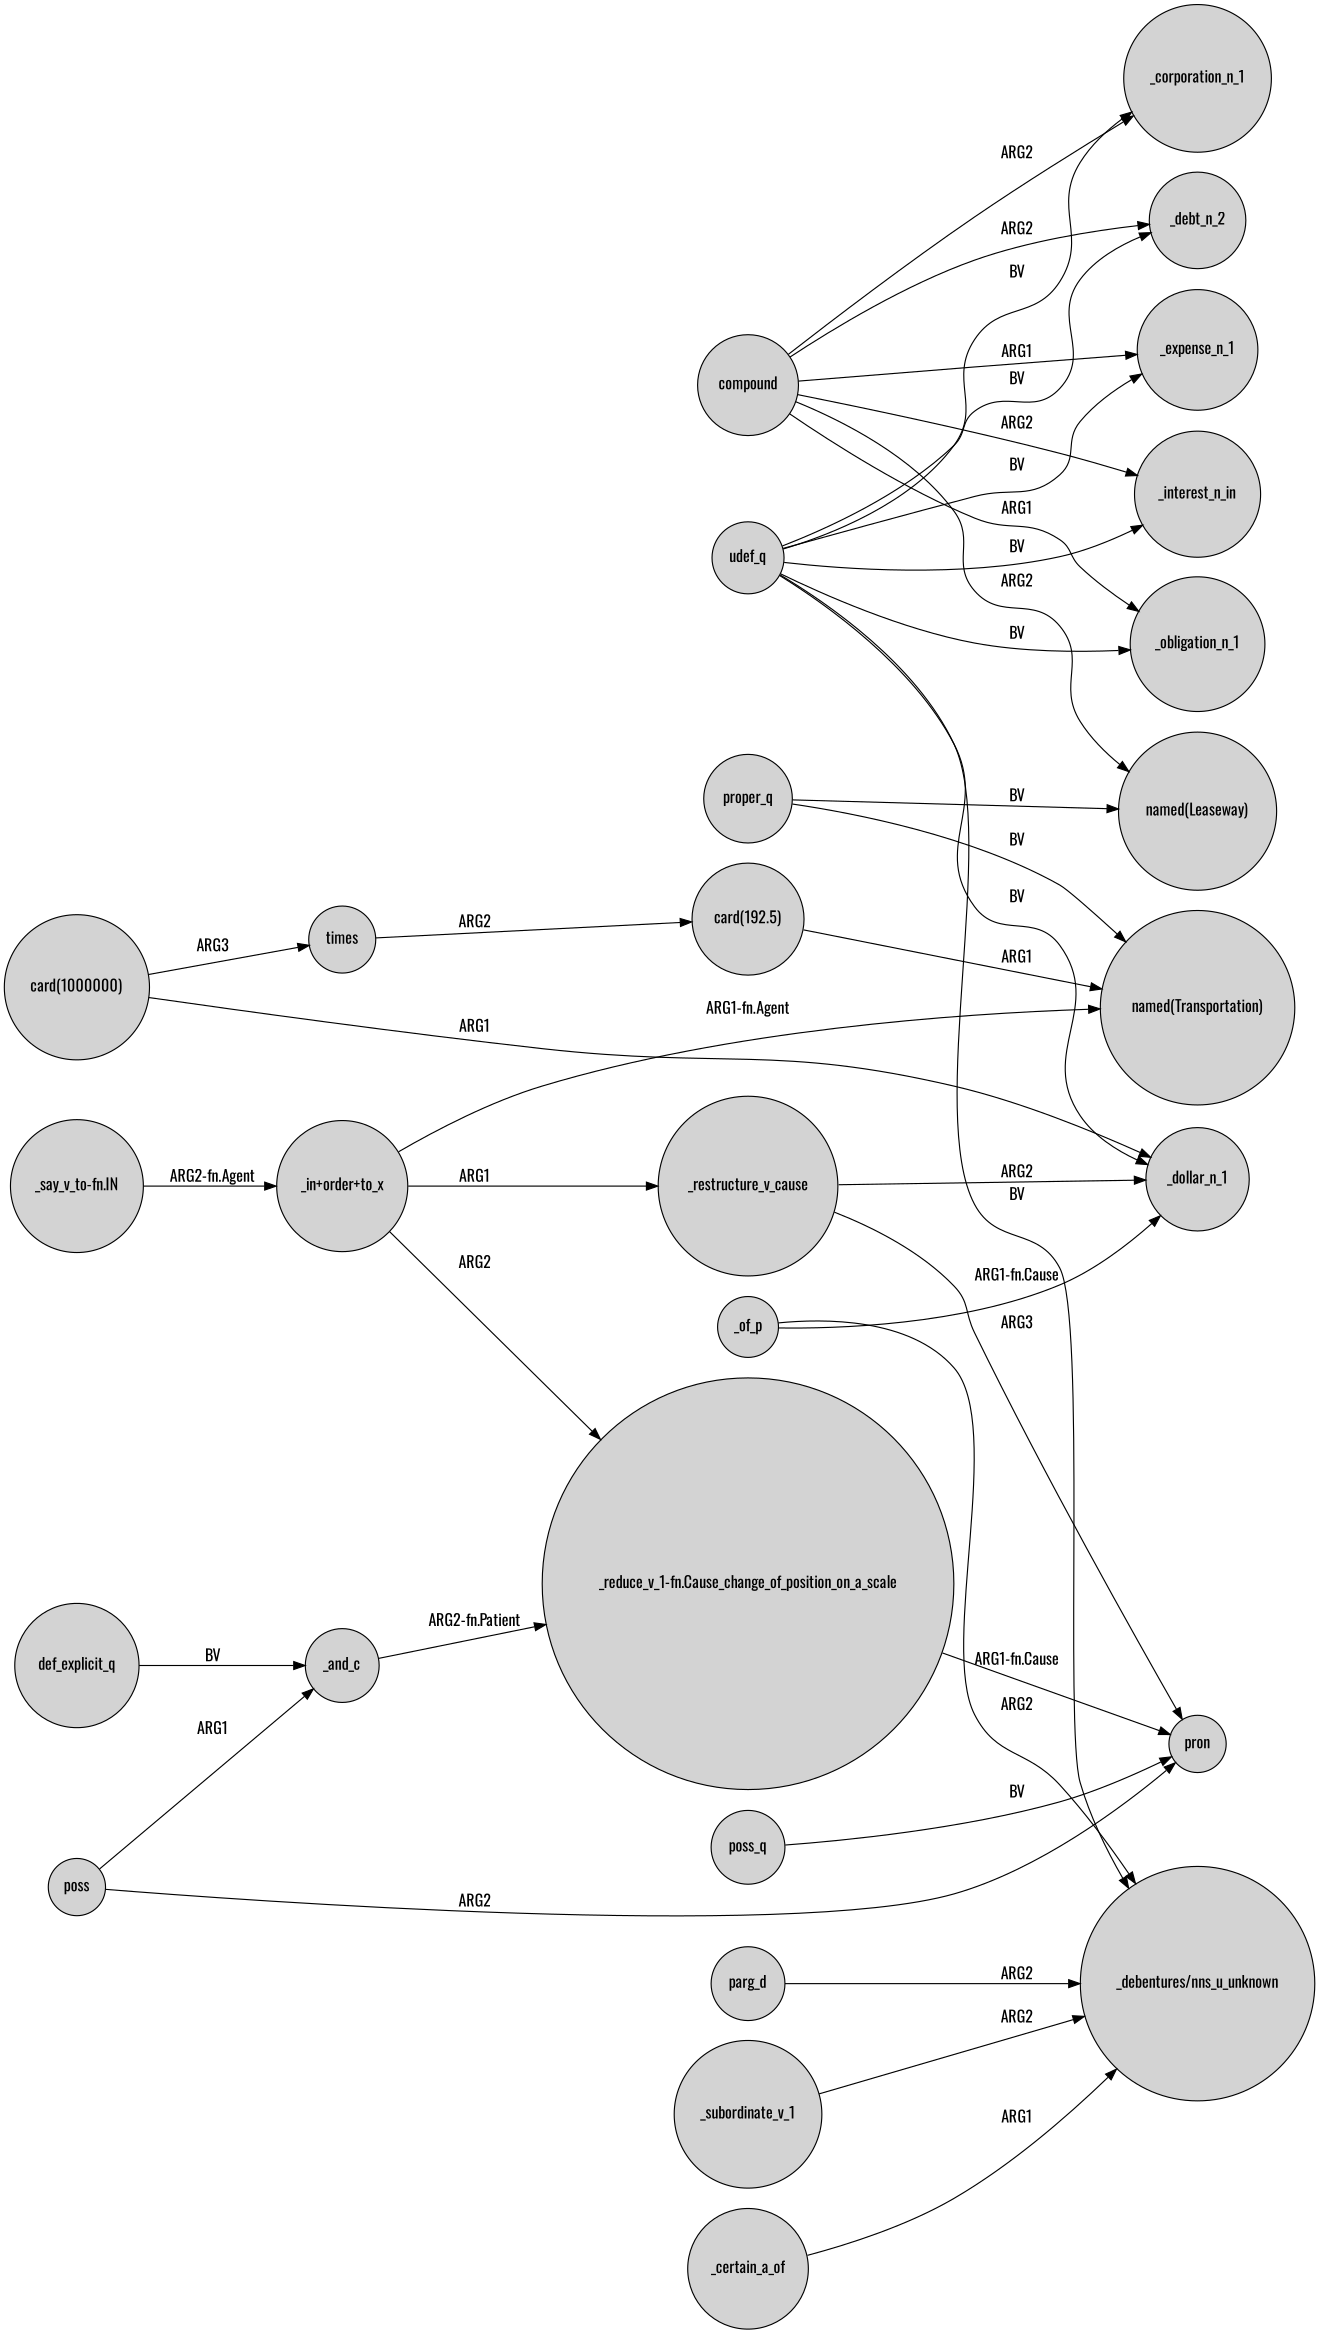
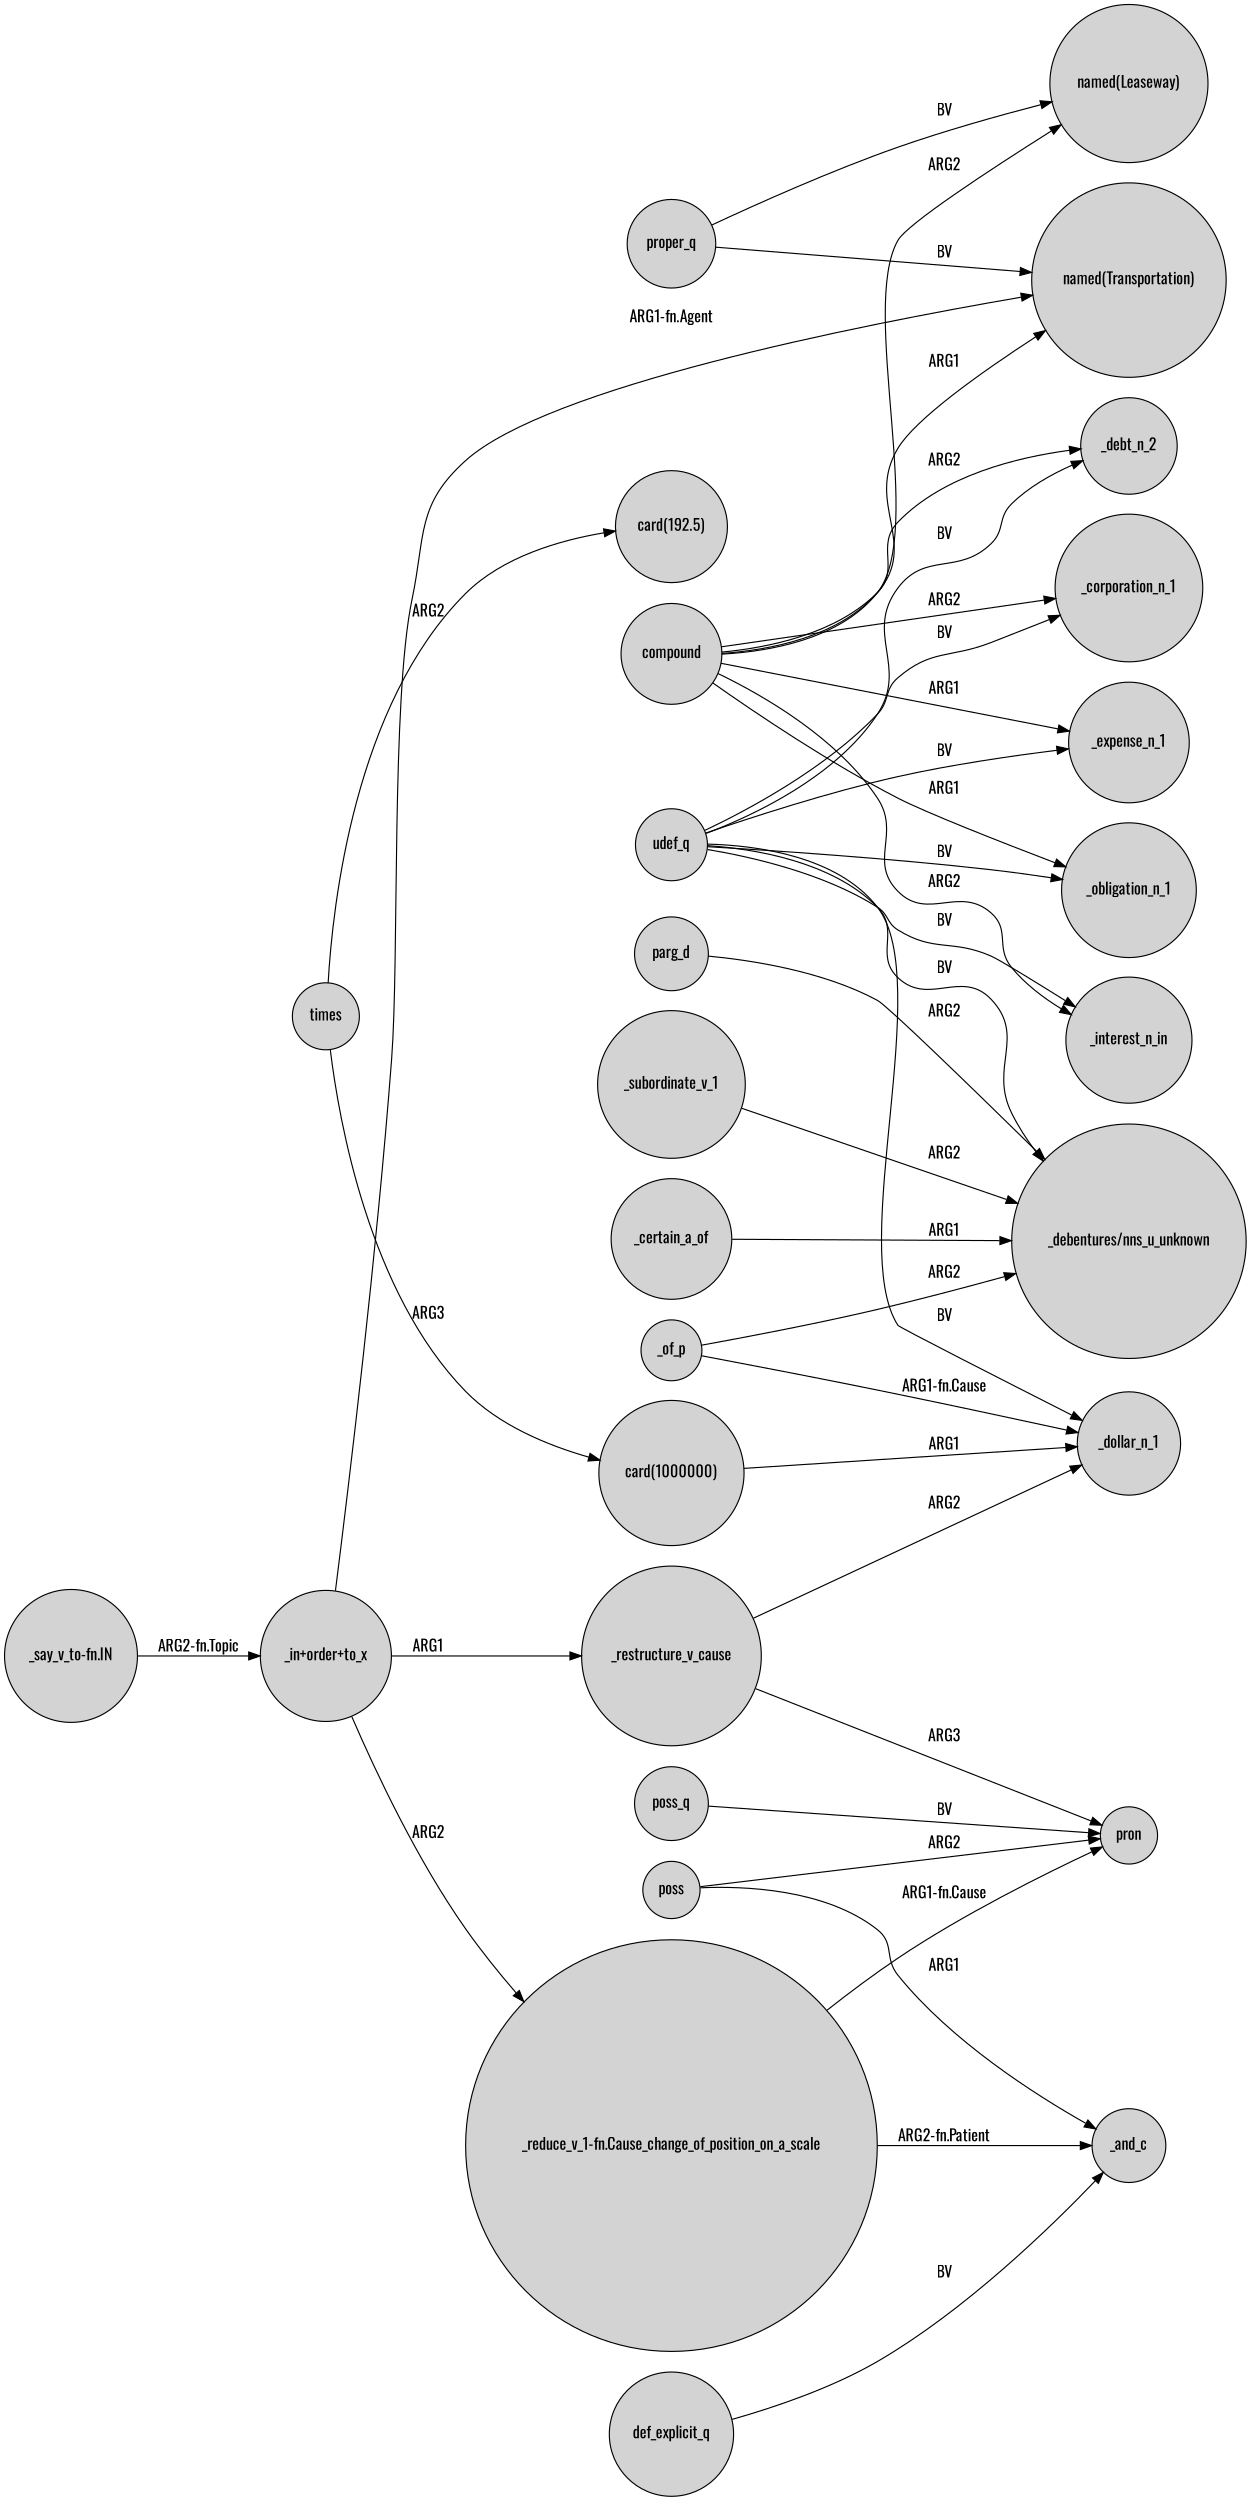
(947, 958) -> (888, 506)
(223, 961) -> (400, 1296)
(213, 1178) -> (199, 1647)
(457, 1643) -> (979, 2146)
